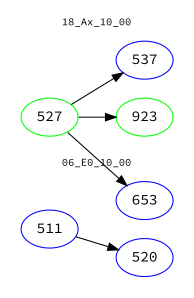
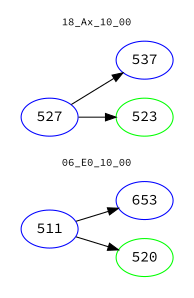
(50, 117) -> (50, 117)
(145, 117) -> (145, 117)
(98, 160) -> (92, 216)
(145, 258) -> (145, 258)
